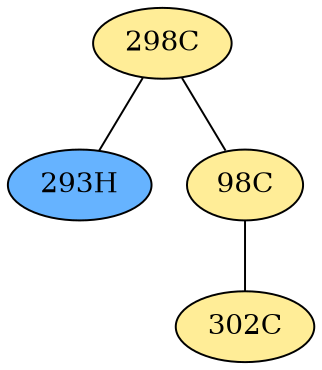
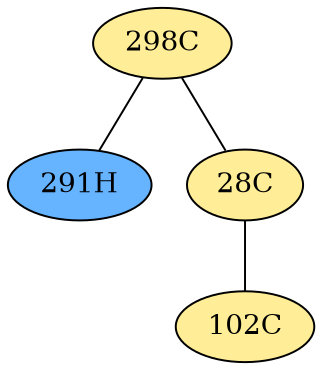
(80, 185) -> (80, 185)
(245, 185) -> (245, 185)
(245, 327) -> (245, 327)
